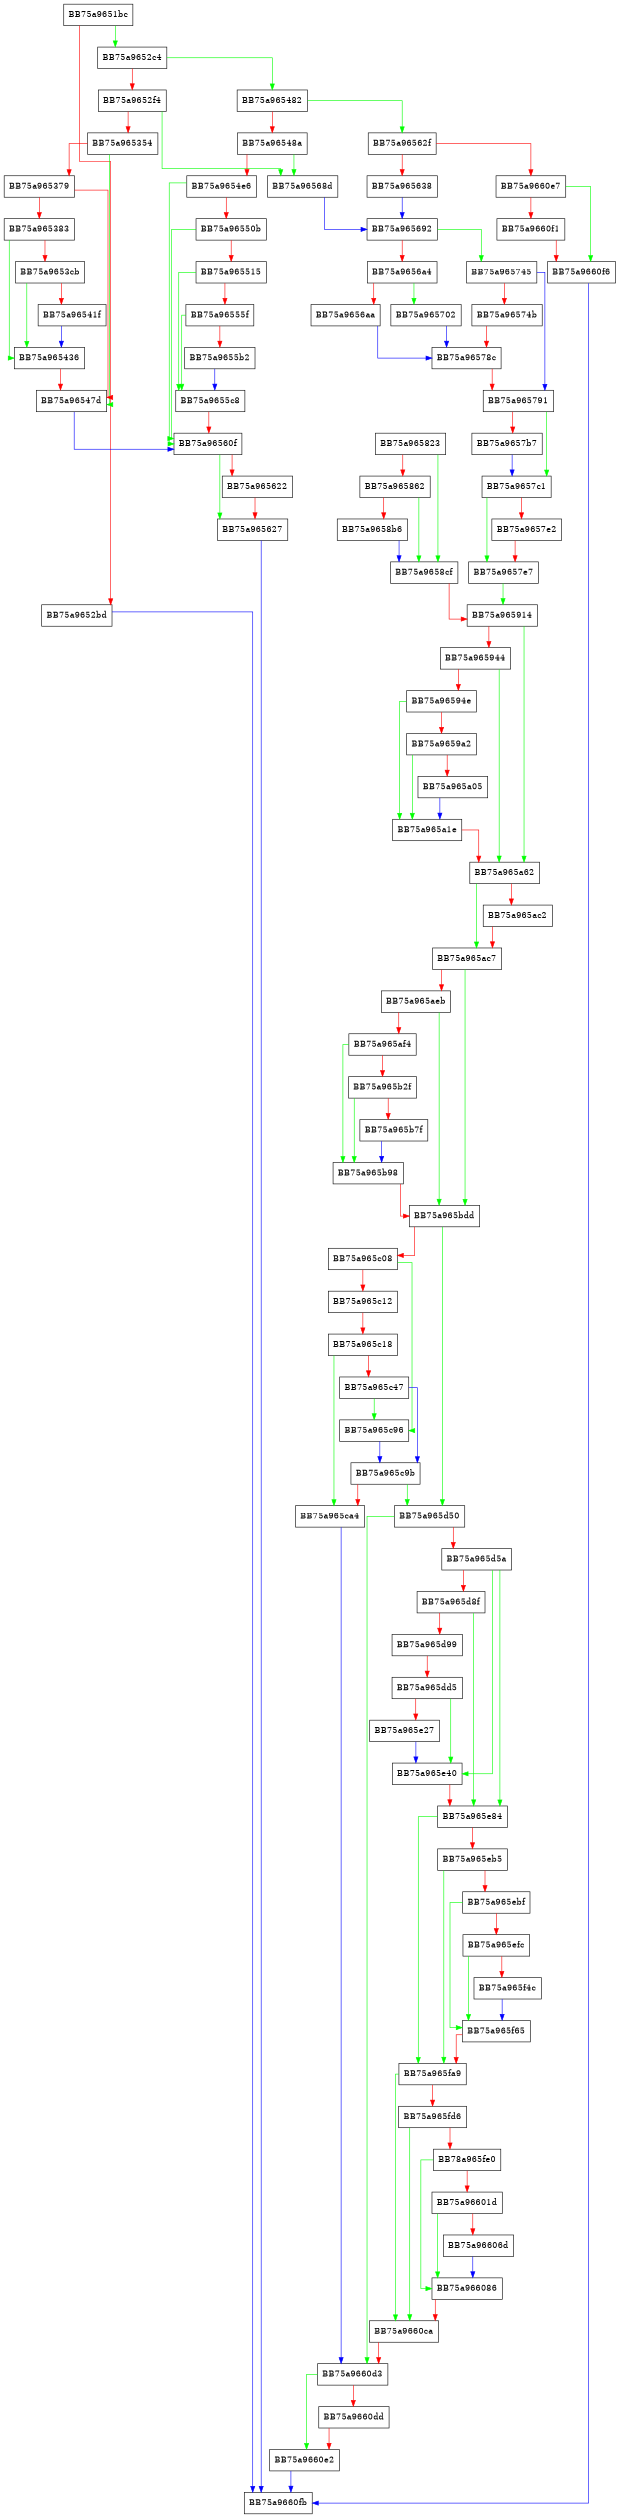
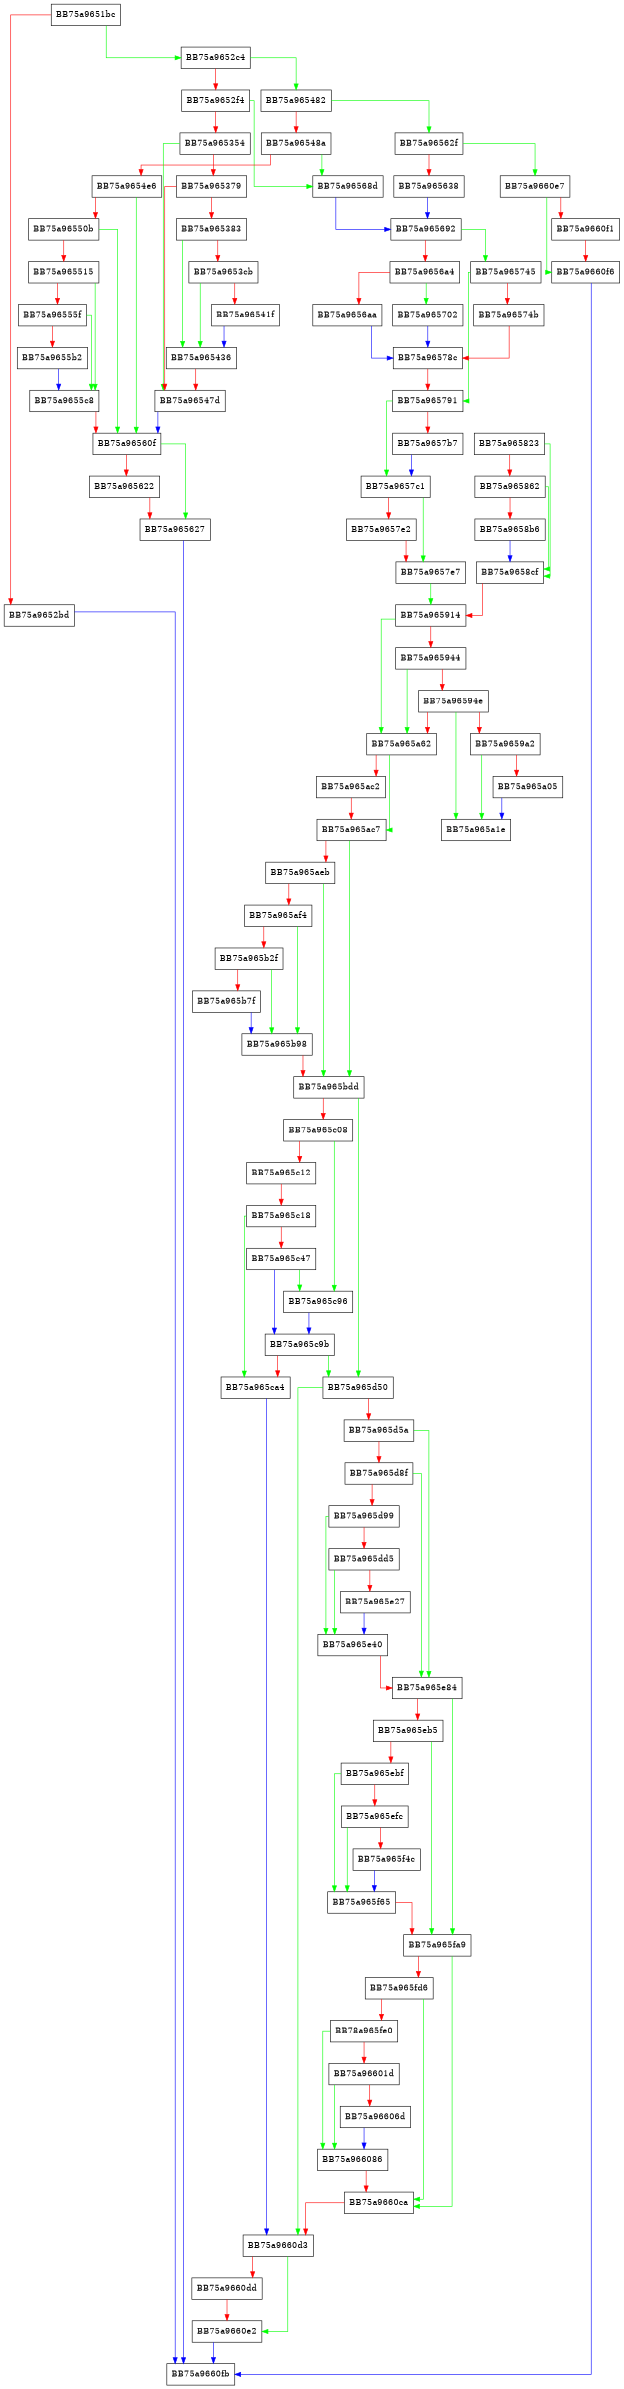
(497, 144) -> (512, 144)
(545, 324) -> (468, 336)
(479, 835) -> (428, 720)
(492, 1684) -> (326, 1571)
